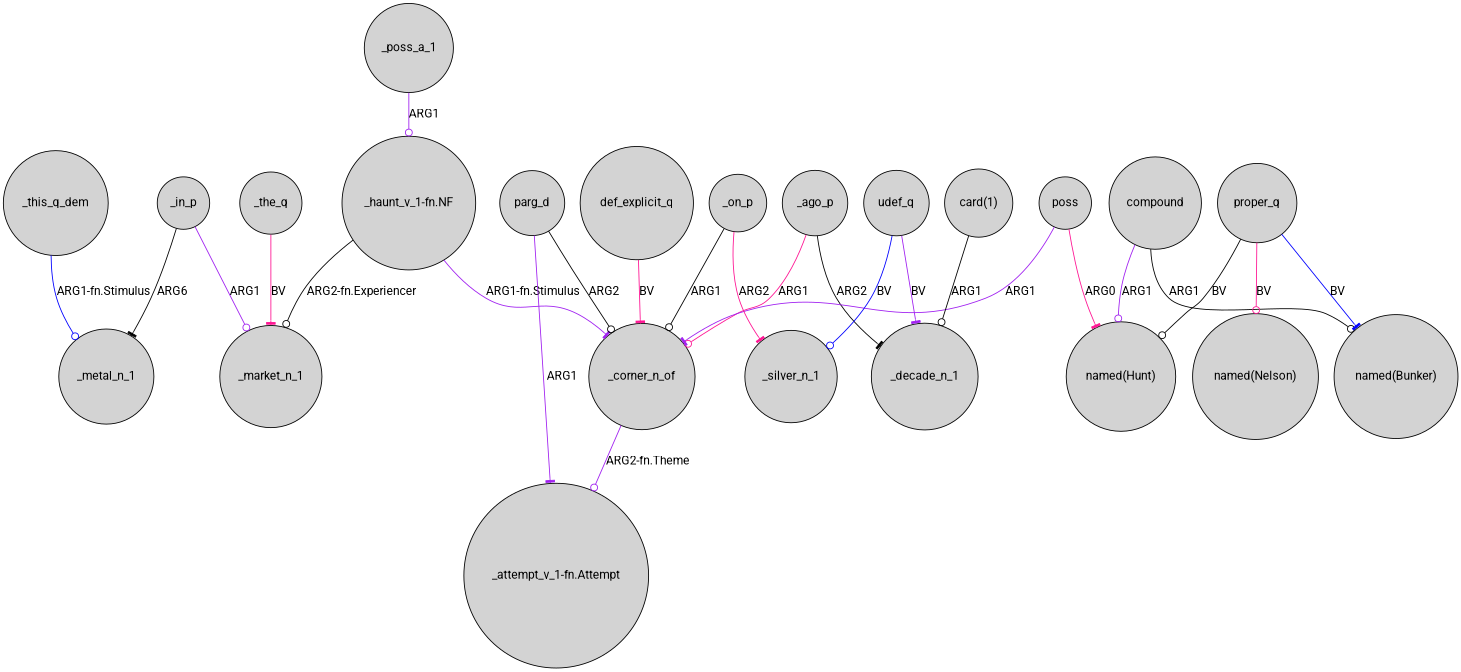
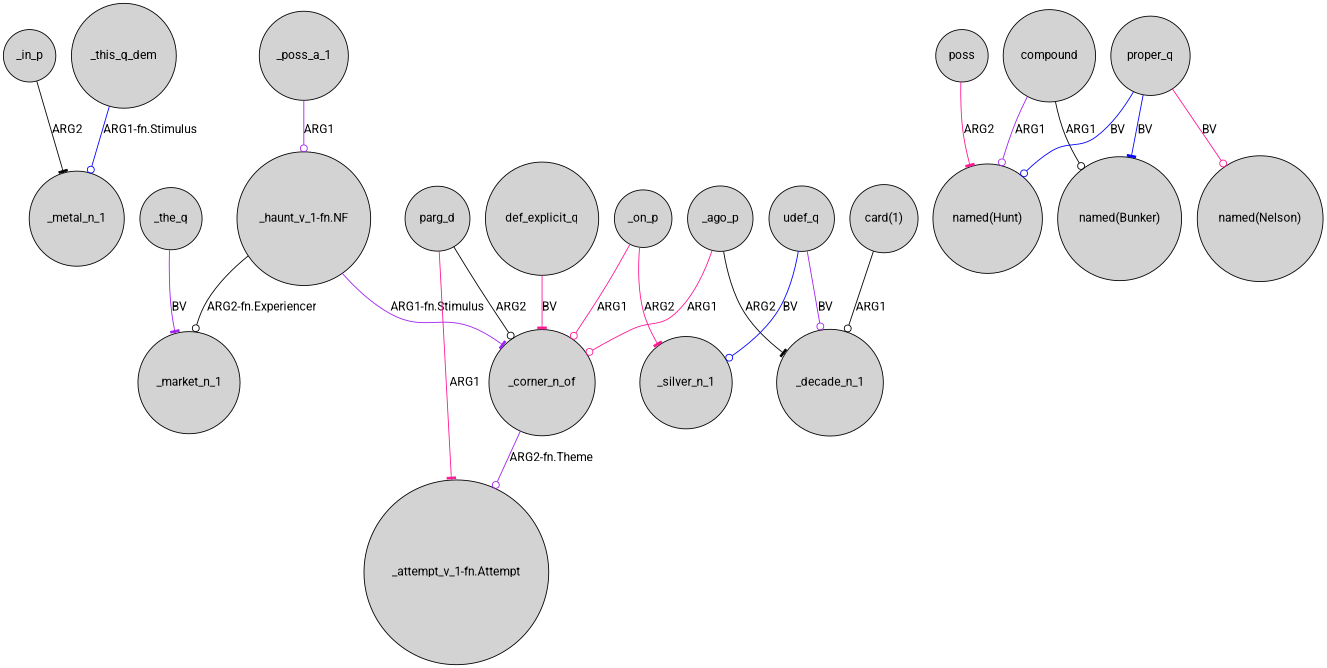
(220, 275) -> none
(697, 276) -> (604, 289)
(271, 278) -> (170, 290)
(909, 278) -> (813, 287)
(1209, 291) -> (1087, 142)
(172, 292) -> (67, 130)
(1100, 292) -> (979, 130)
(883, 311) -> none
(542, 357) -> (445, 363)
